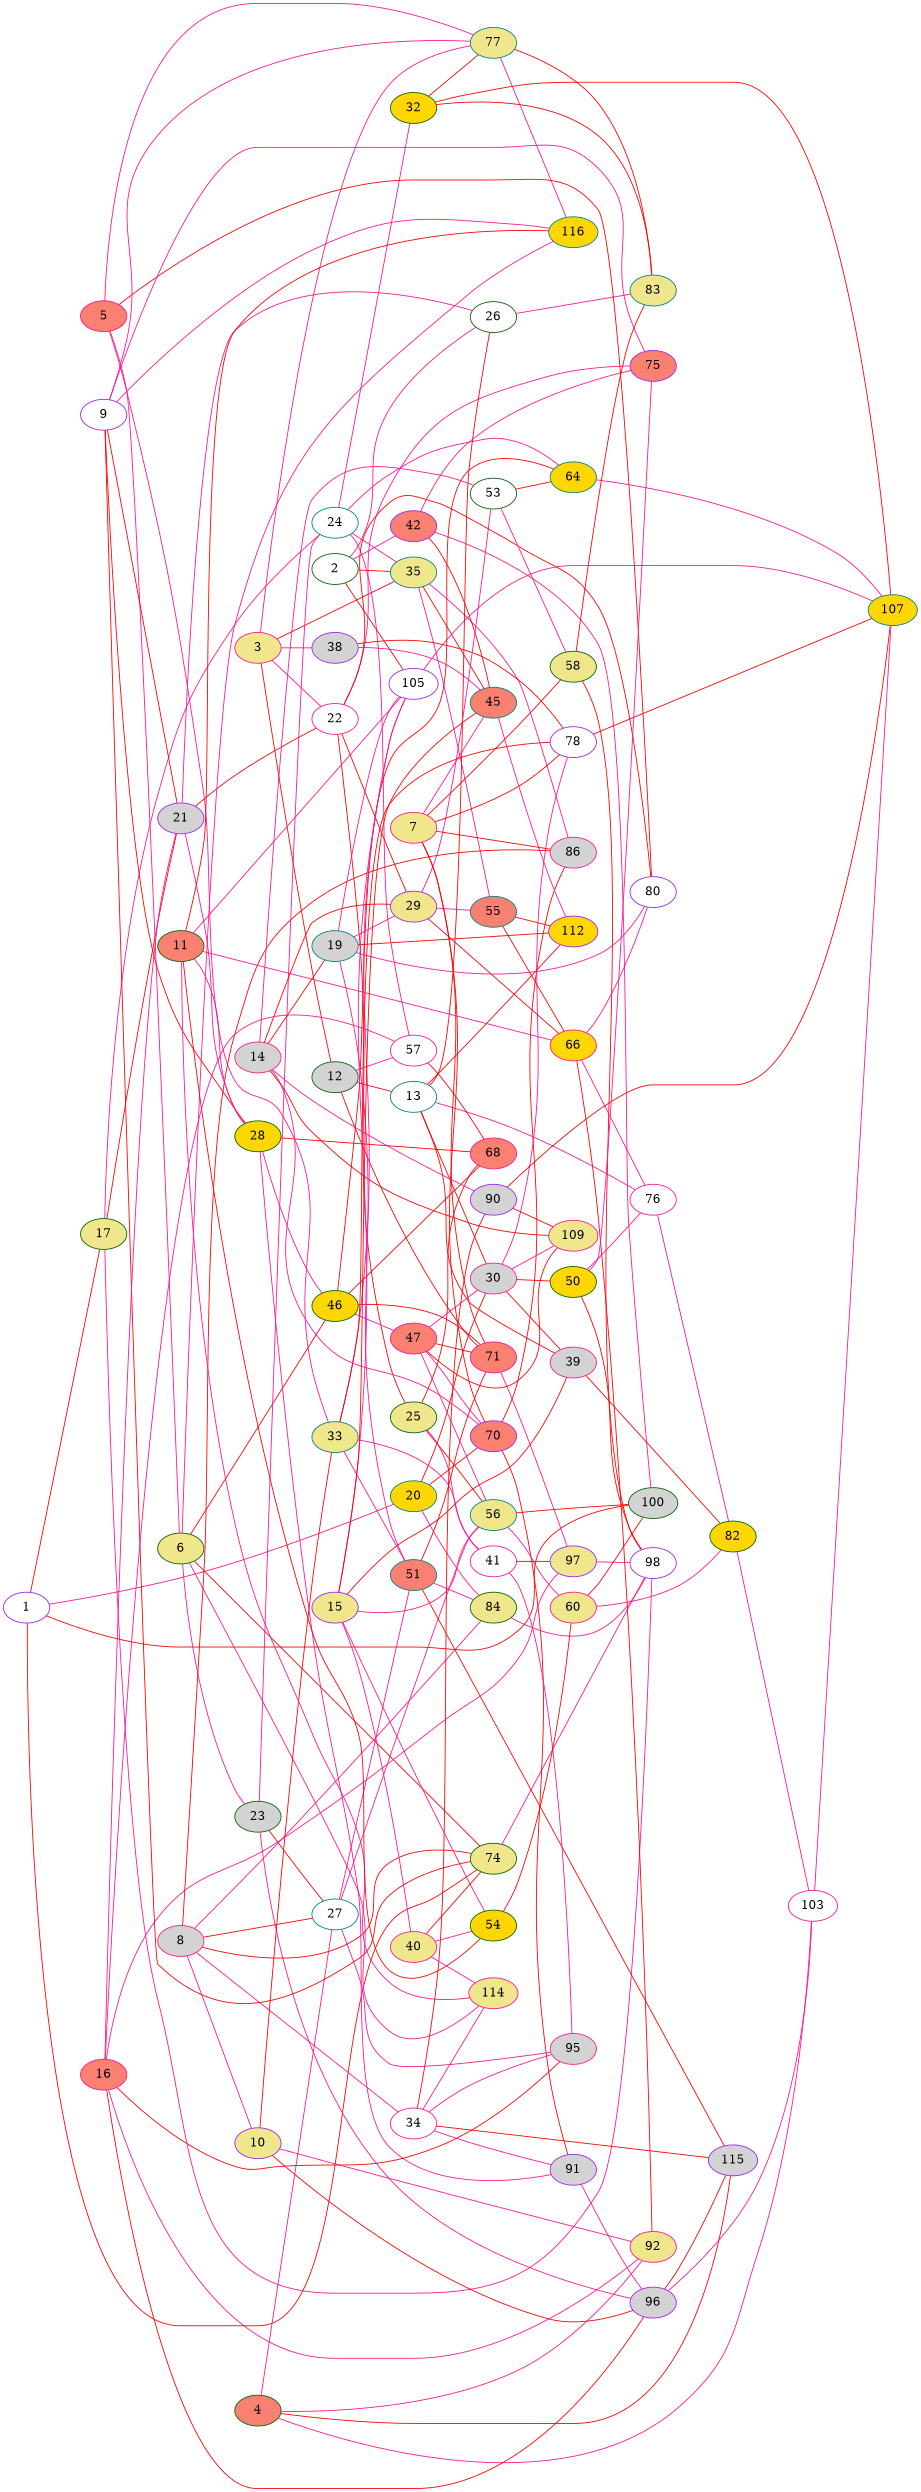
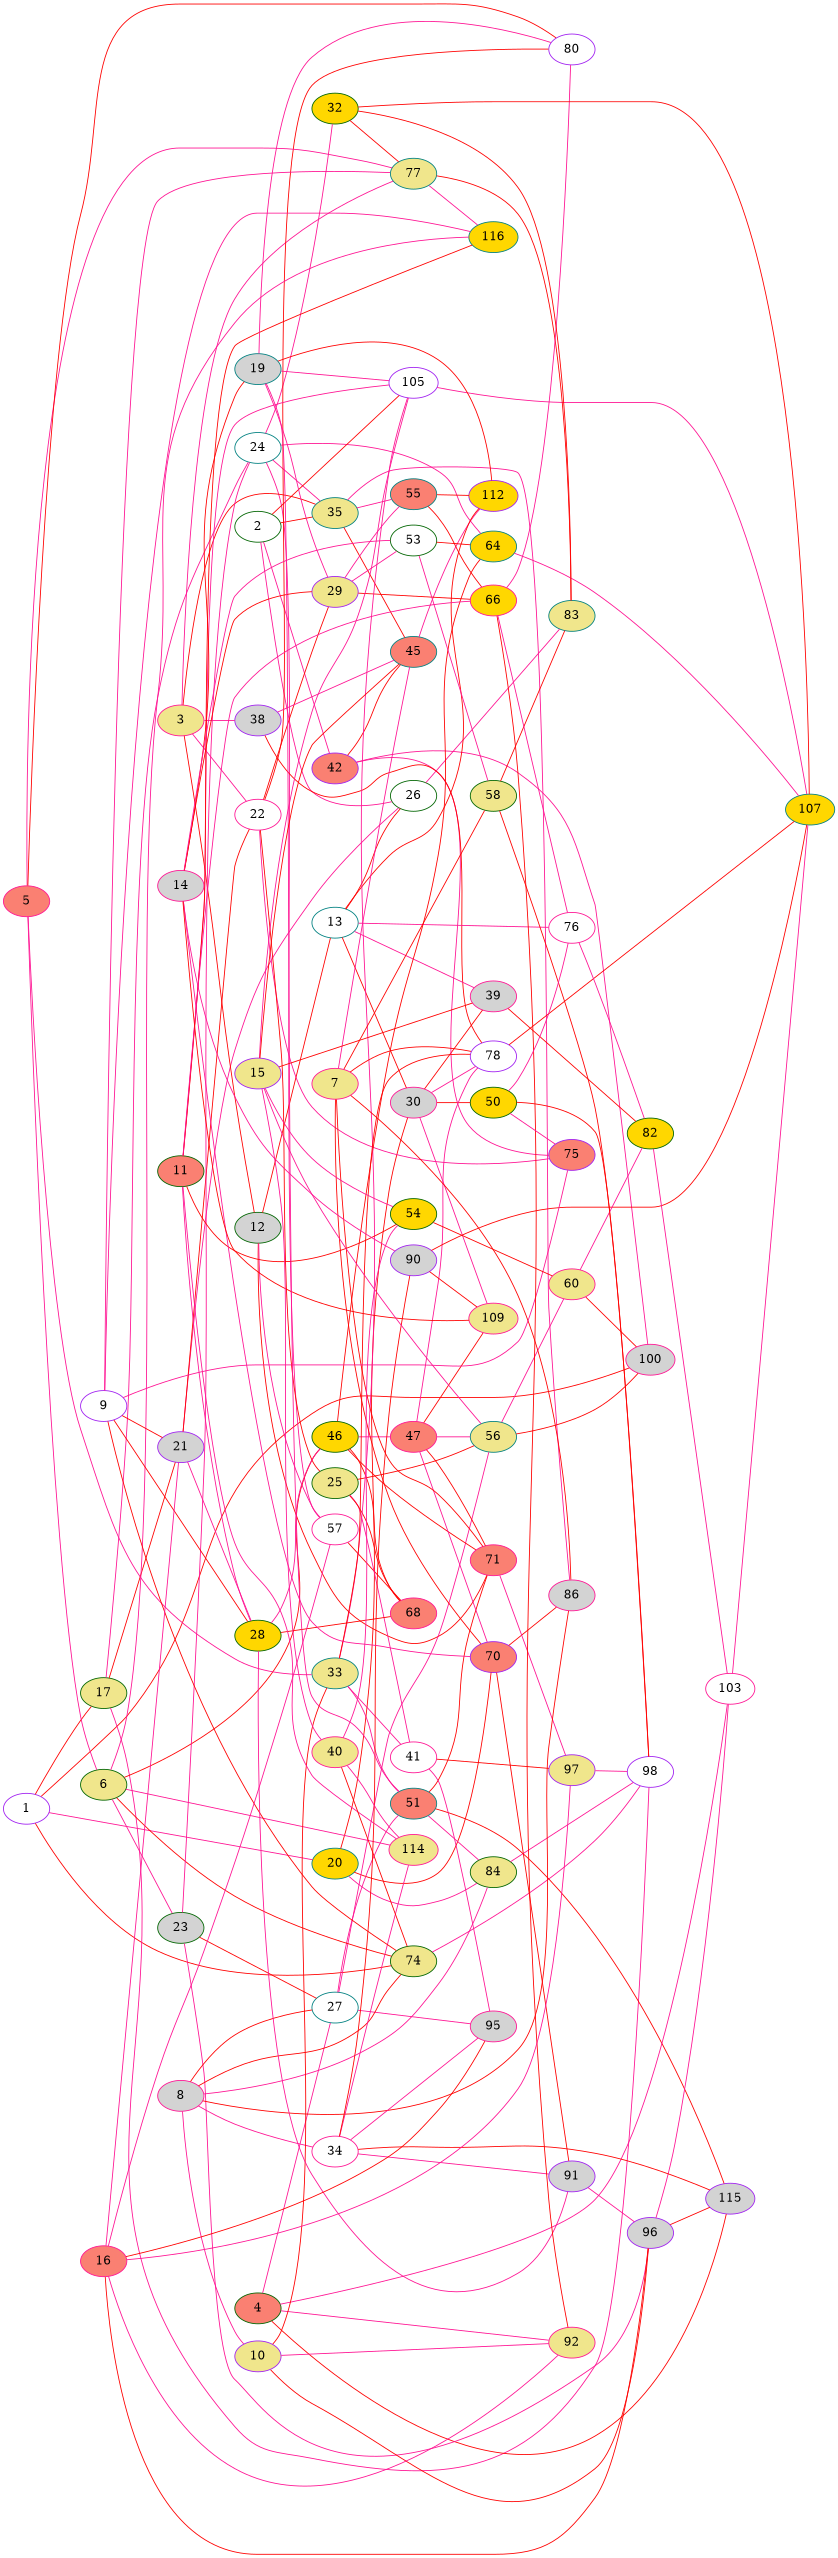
(459, 1285) -> (420, 962)
(453, 1309) -> (442, 1251)
(653, 1503) -> (650, 1360)
